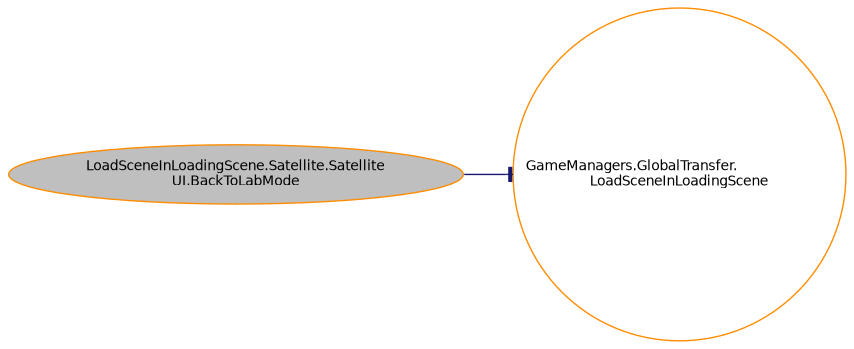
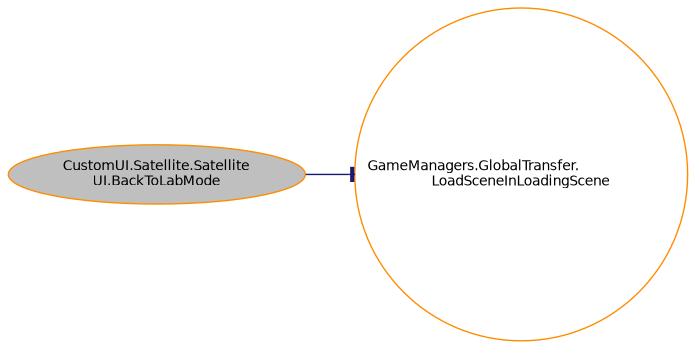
(236, 174) -> (157, 174)
